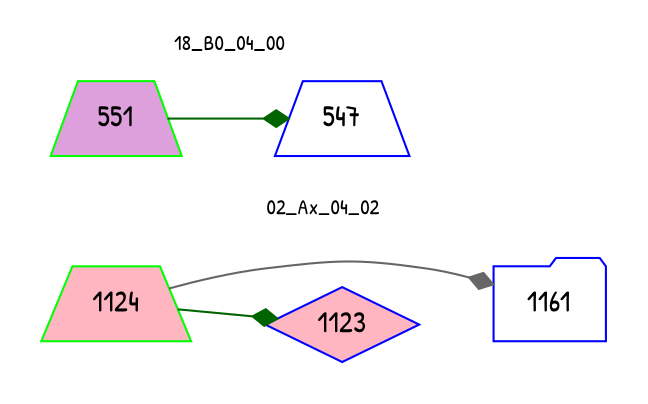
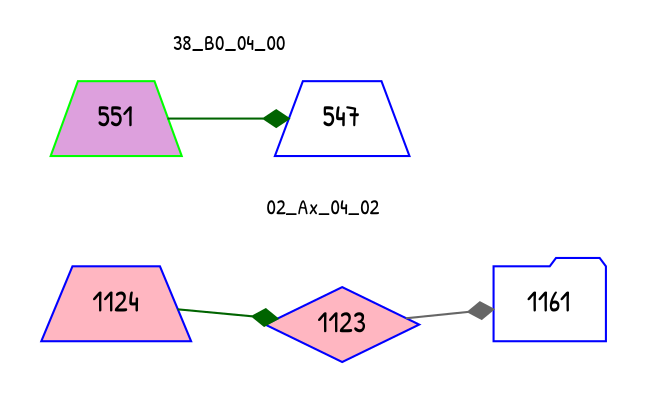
(230, 45) -> (230, 45)
(318, 263) -> (437, 315)
(116, 304) -> (116, 304)
